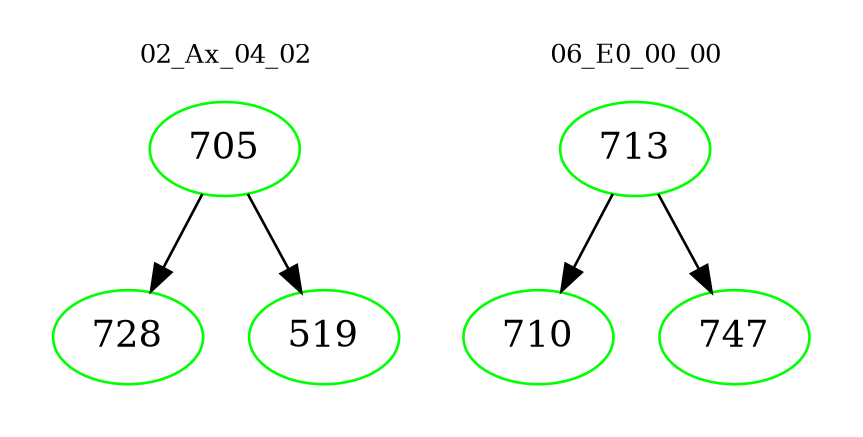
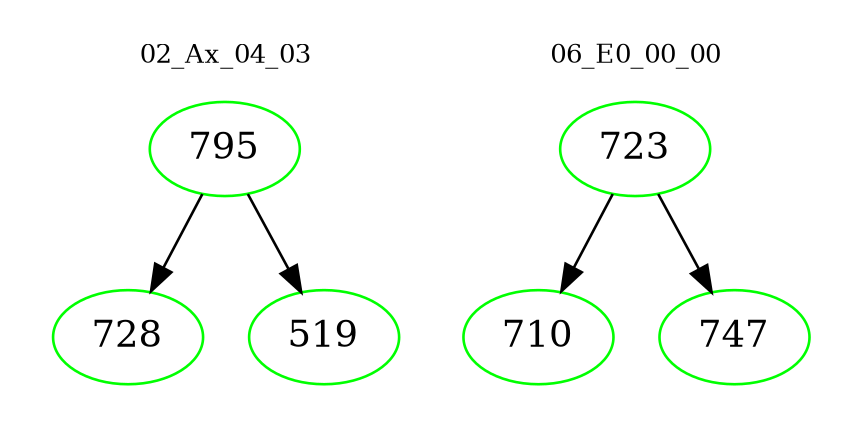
(226, 56) -> (226, 56)
(225, 149) -> (225, 149)
(635, 149) -> (635, 149)
